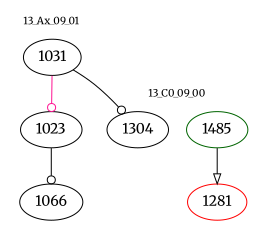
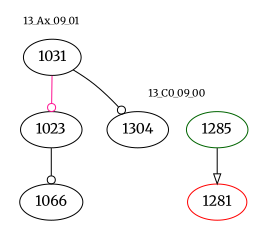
(217, 130) -> (217, 130)
